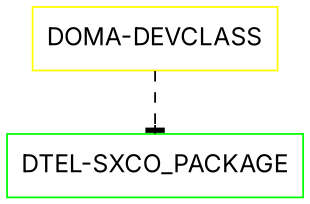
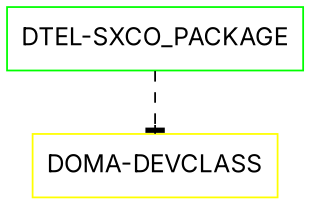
(155, 98) -> (155, 98)
